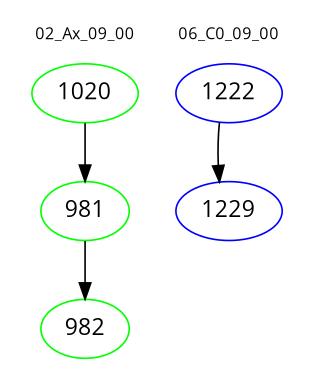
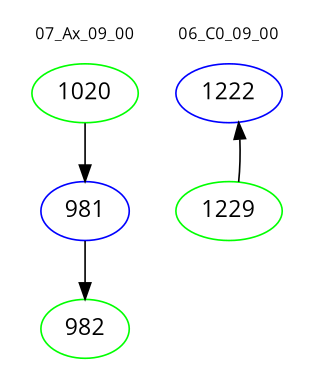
(85, 35) -> (85, 35)
(218, 144) -> (240, 161)
(85, 211) -> (85, 211)
(229, 211) -> (229, 211)
